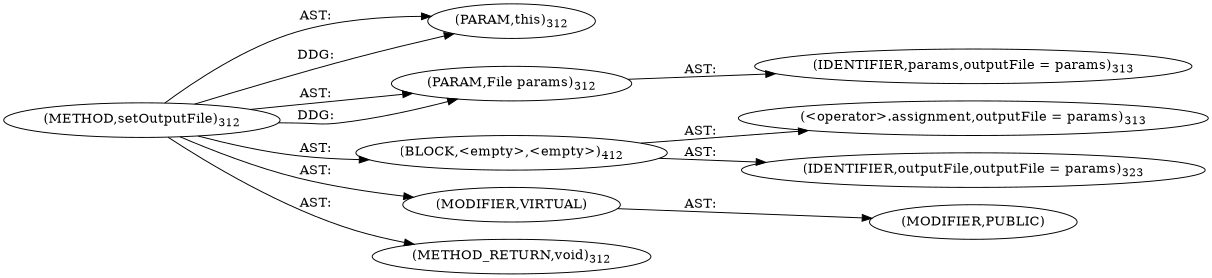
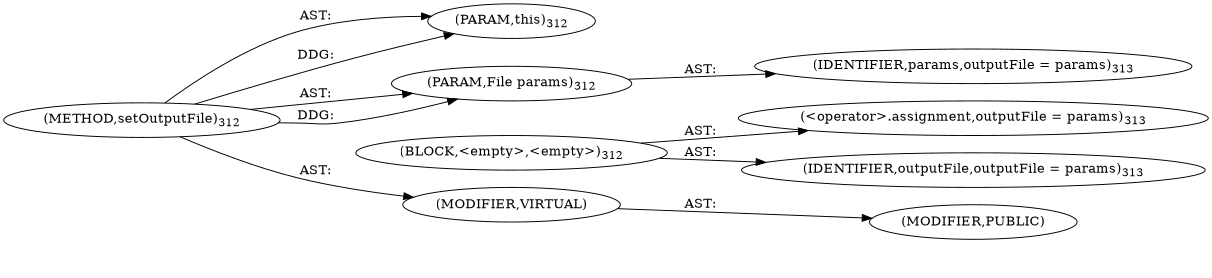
(612, 151) -> (612, 151)
(278, 153) -> none
(1133, 169) -> (1133, 169)
(512, 257) -> none
